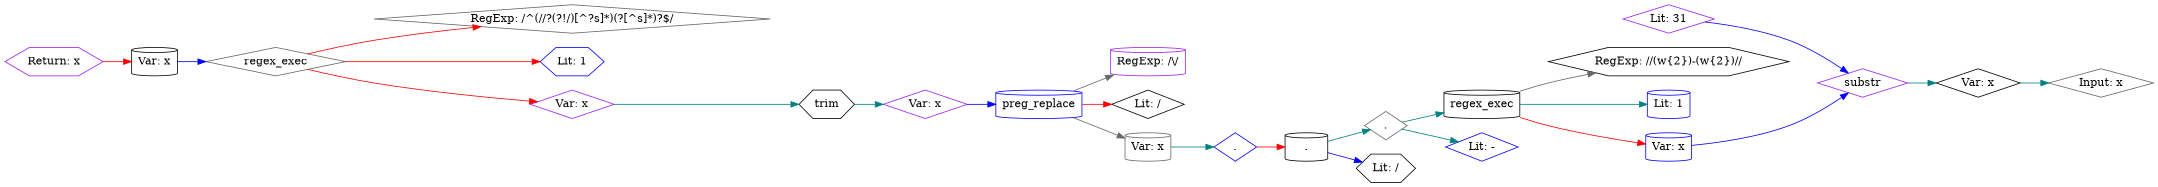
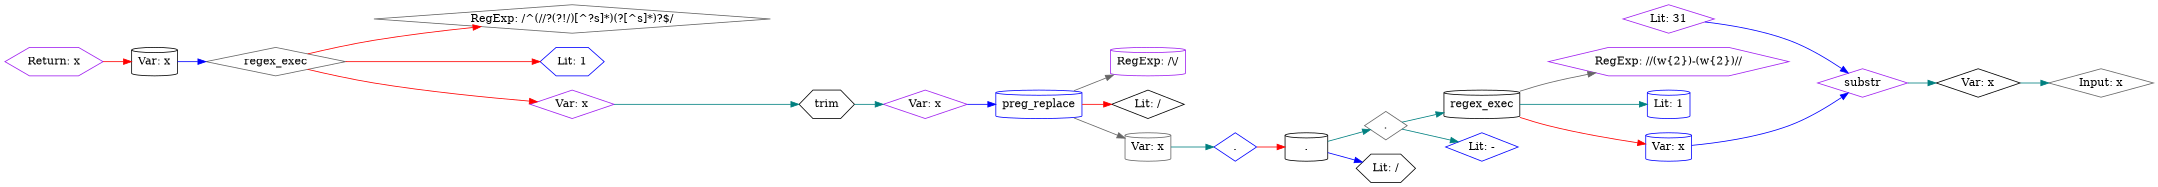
(1669, 62) -> (1669, 62)
